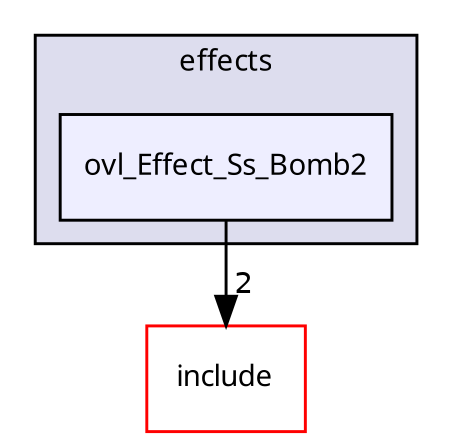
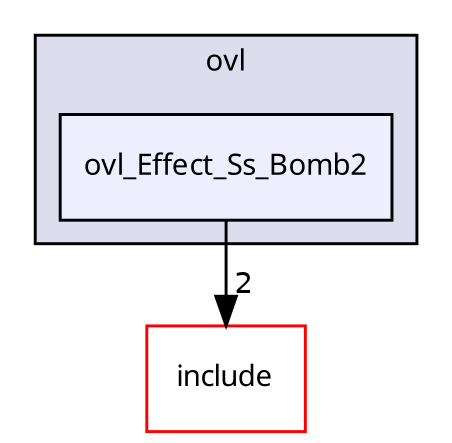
(226, 63) -> (226, 63)
